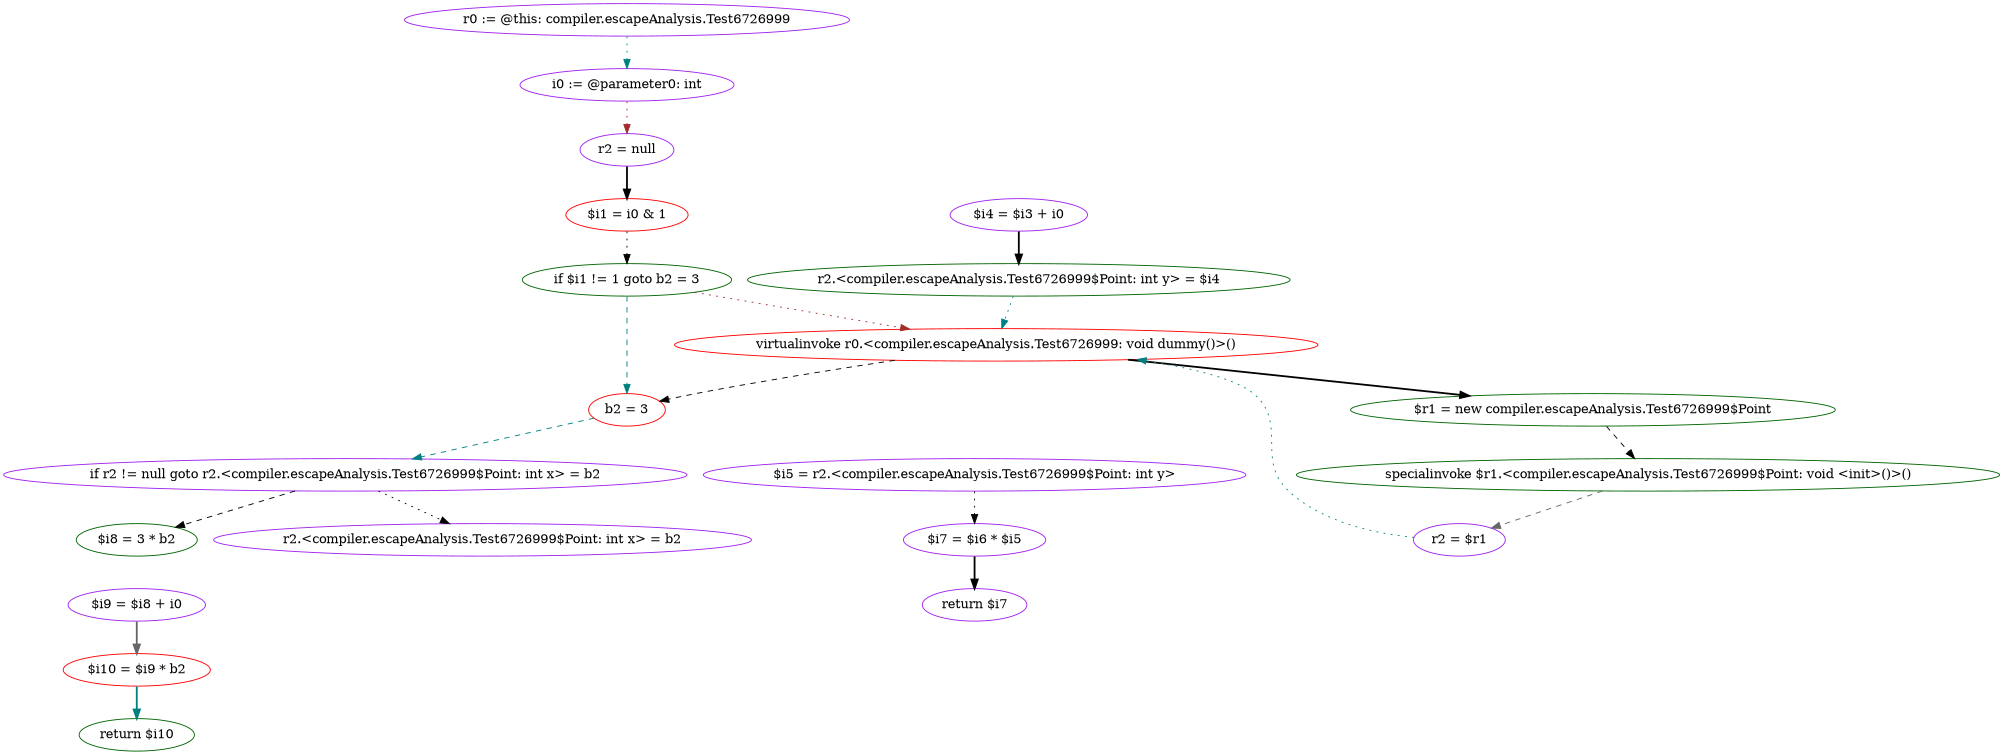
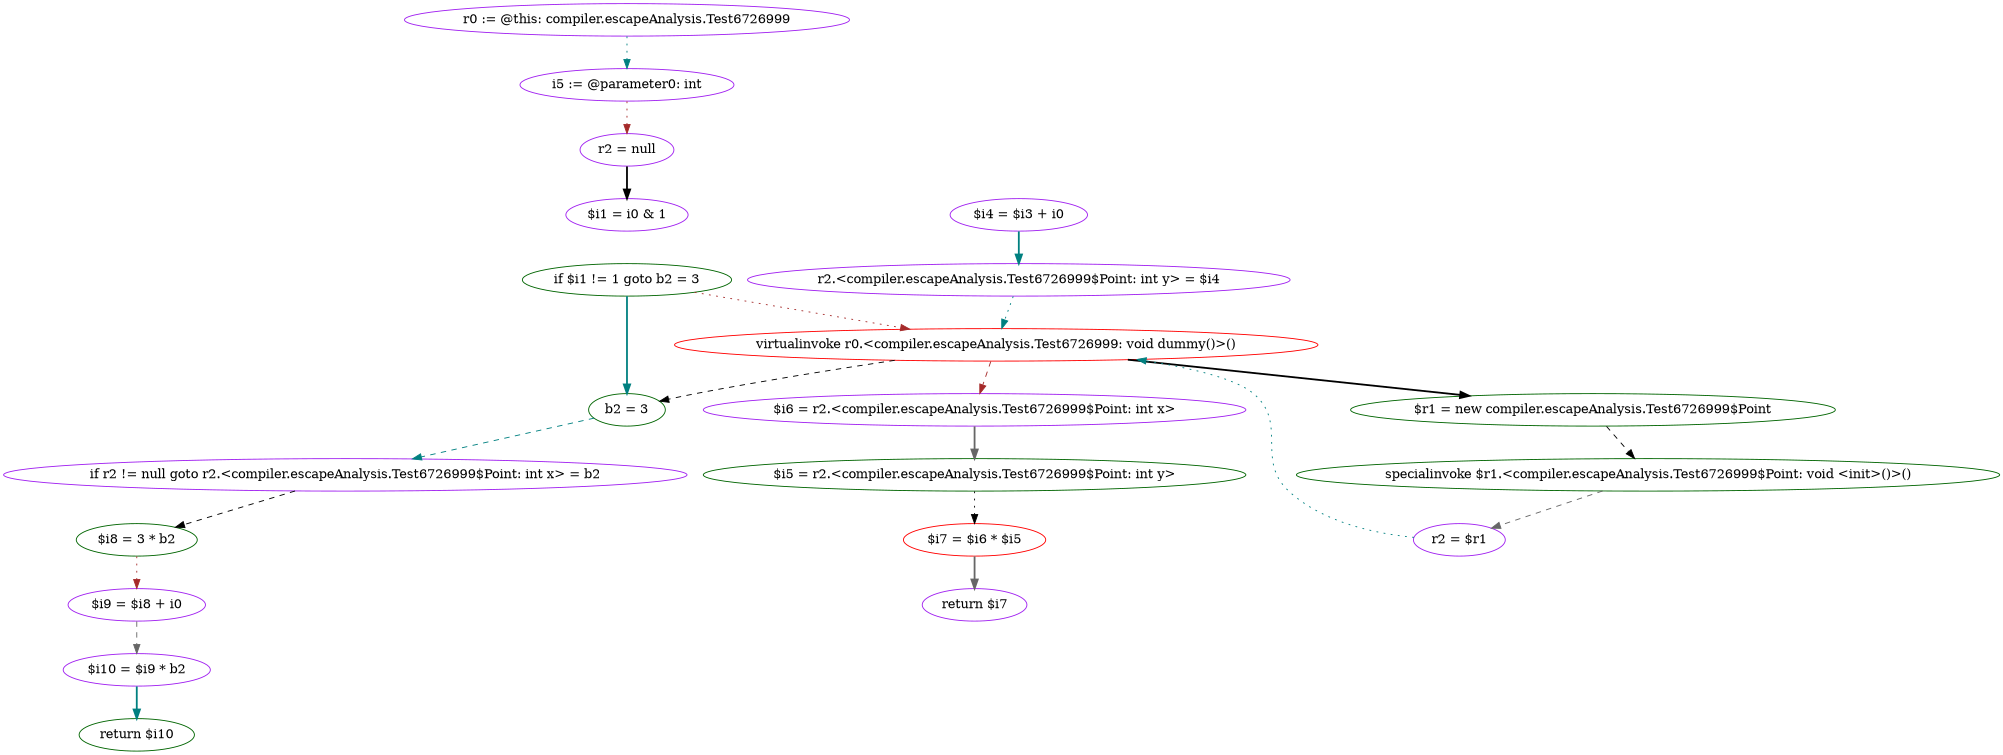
(627, 85) -> (627, 85)
(627, 215) -> (627, 215)
(627, 243) -> none
(1019, 243) -> (1019, 243)
(1019, 280) -> (1019, 280)
(627, 340) -> (627, 340)
(627, 410) -> (627, 410)
none -> (975, 410)
(975, 475) -> (975, 475)
(483, 540) -> none
(975, 540) -> (975, 540)
none -> (137, 568)
(975, 568) -> (975, 568)
(137, 633) -> (137, 633)
(137, 670) -> (137, 670)
